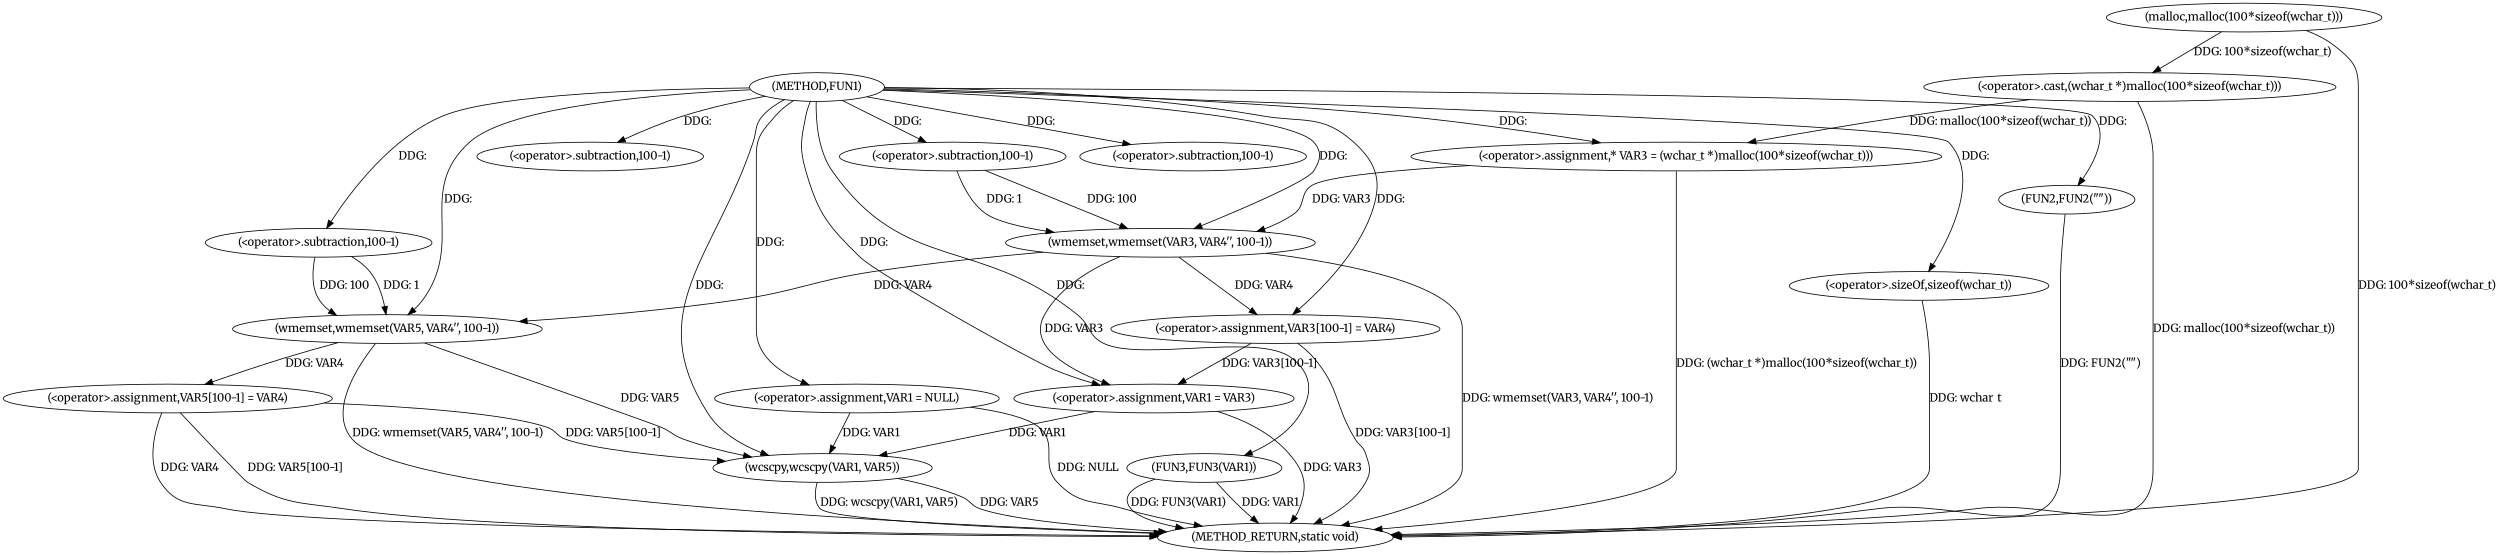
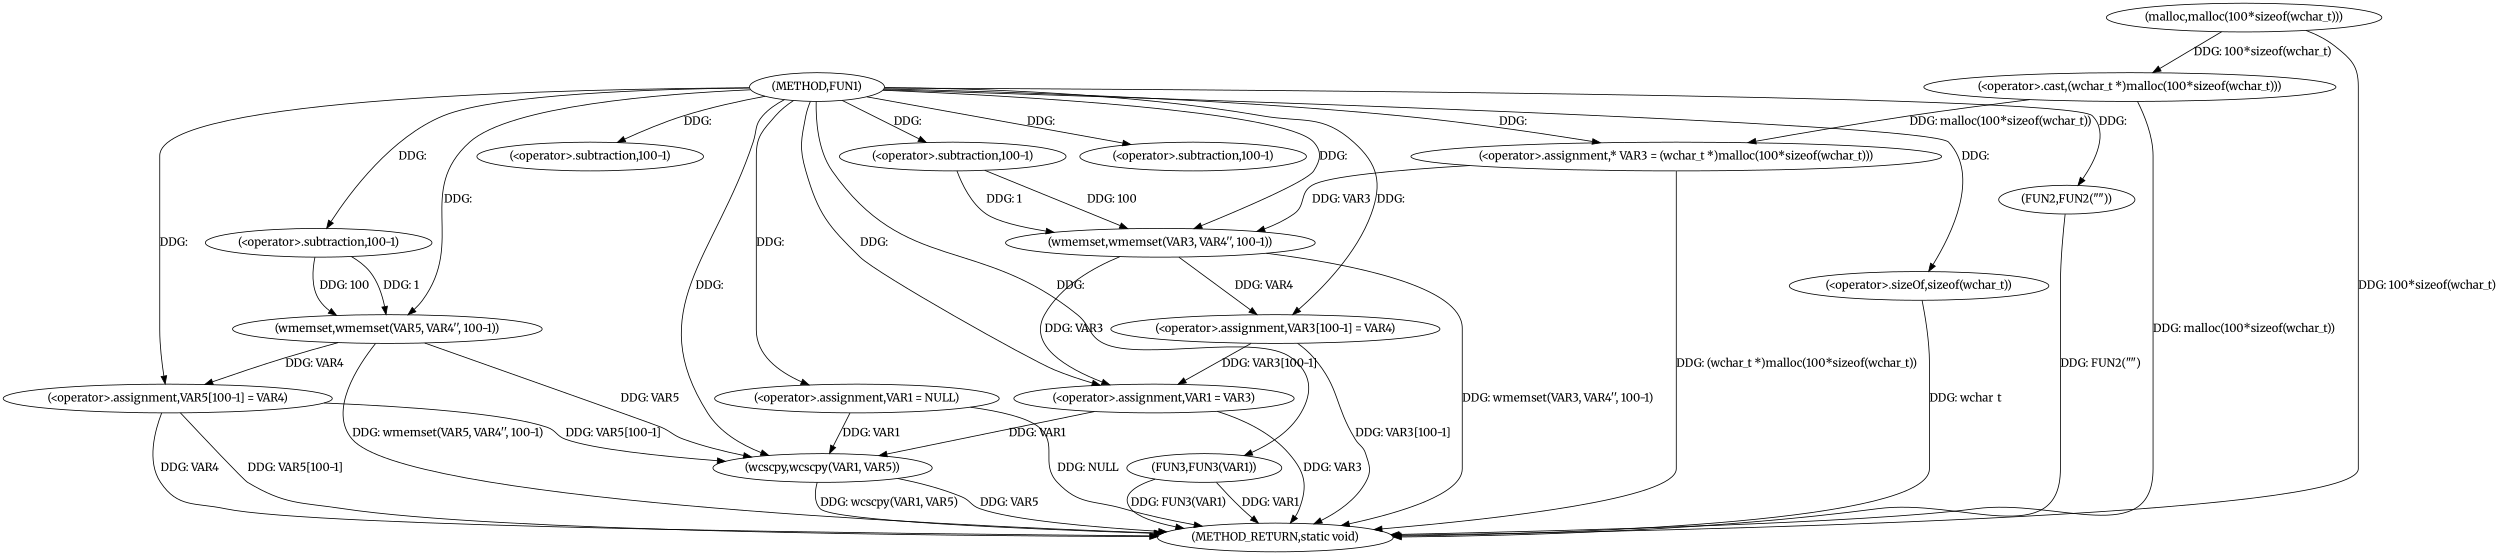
none -> (339, 105)
(786, 291) -> none
